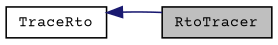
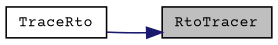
(142, 12) -> (127, 33)
